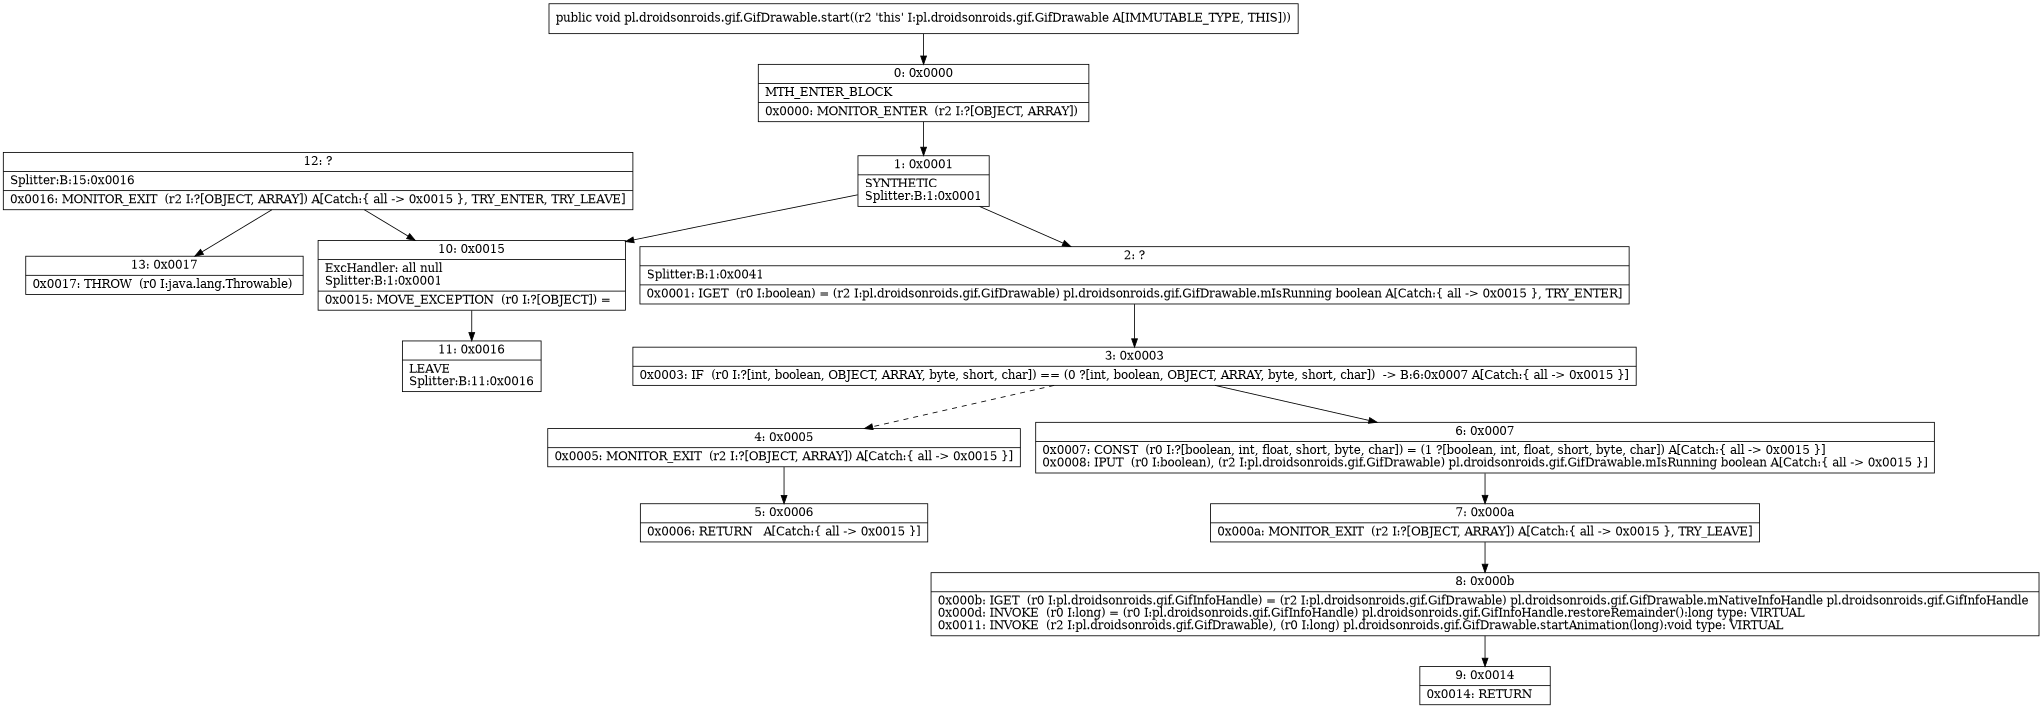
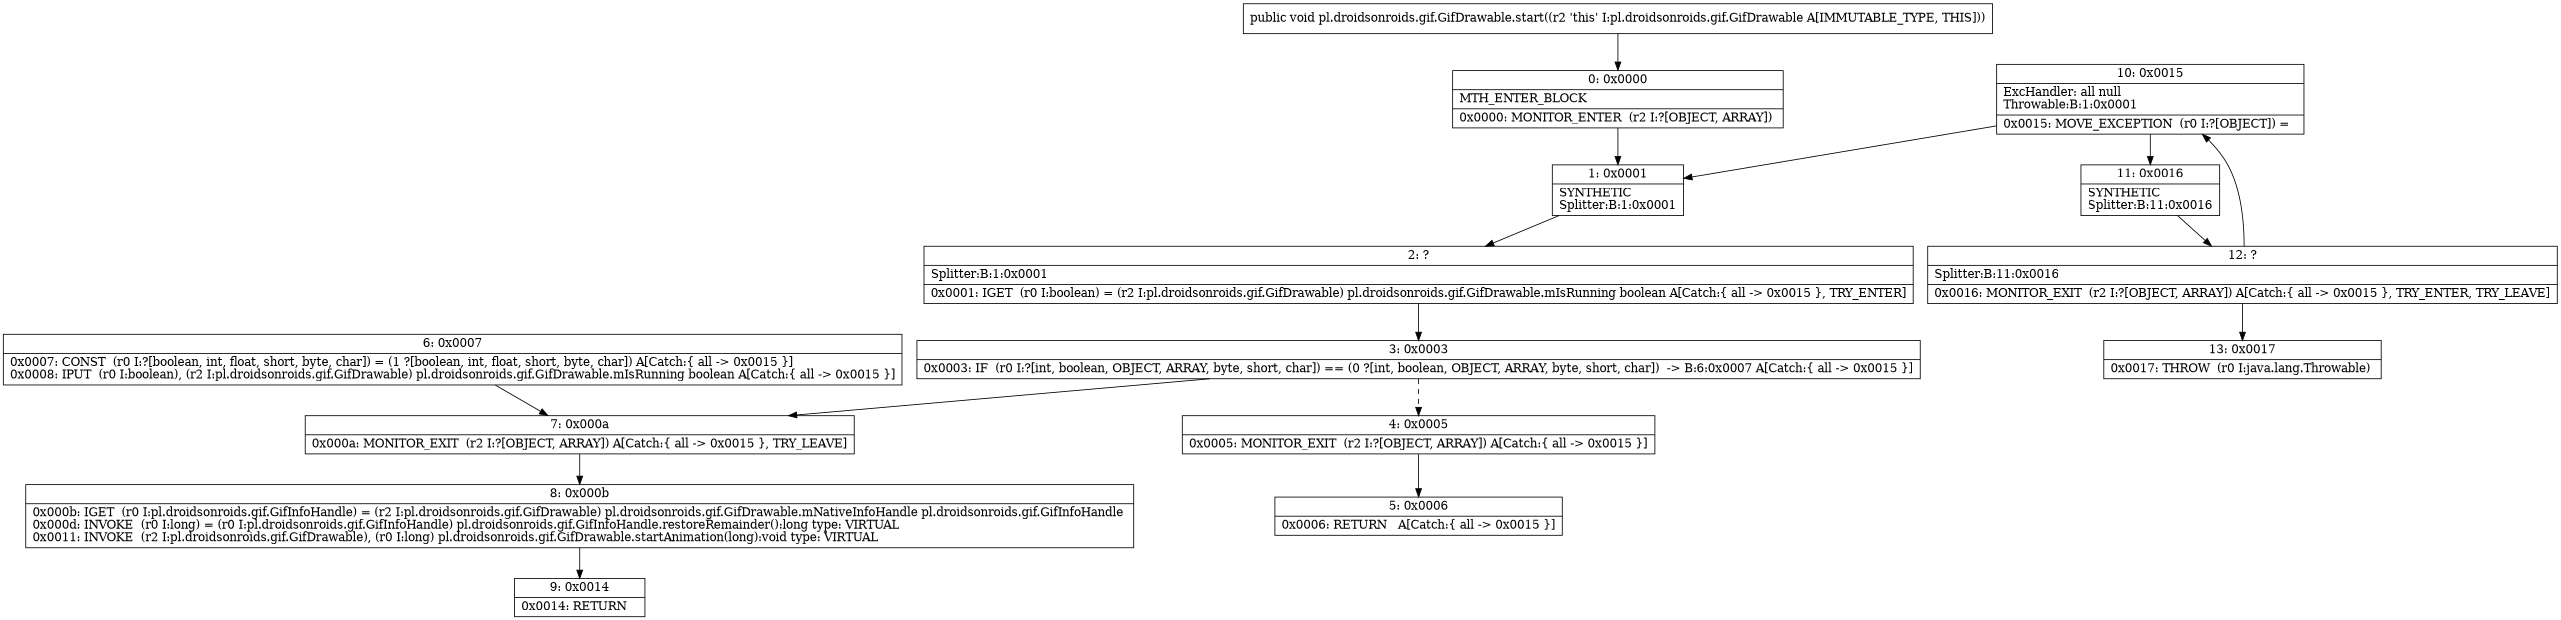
(73, 181) -> (1997, 274)
(746, 217) -> (1844, 151)
none -> (2191, 228)
(706, 275) -> (990, 274)
(384, 281) -> (2071, 105)
(430, 369) -> (2124, 193)
(1292, 403) -> (1003, 397)
